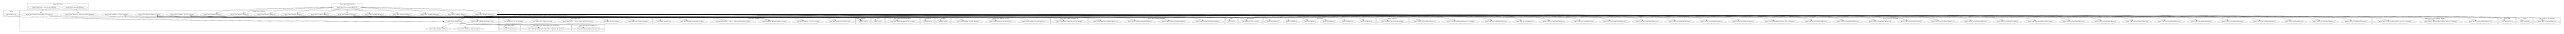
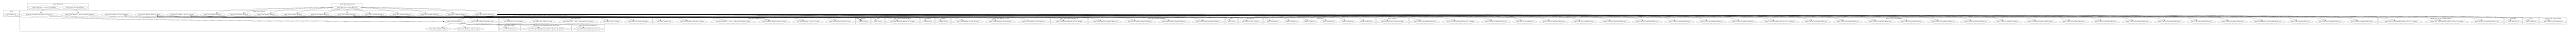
(2264, 22) -> (2268, 22)
